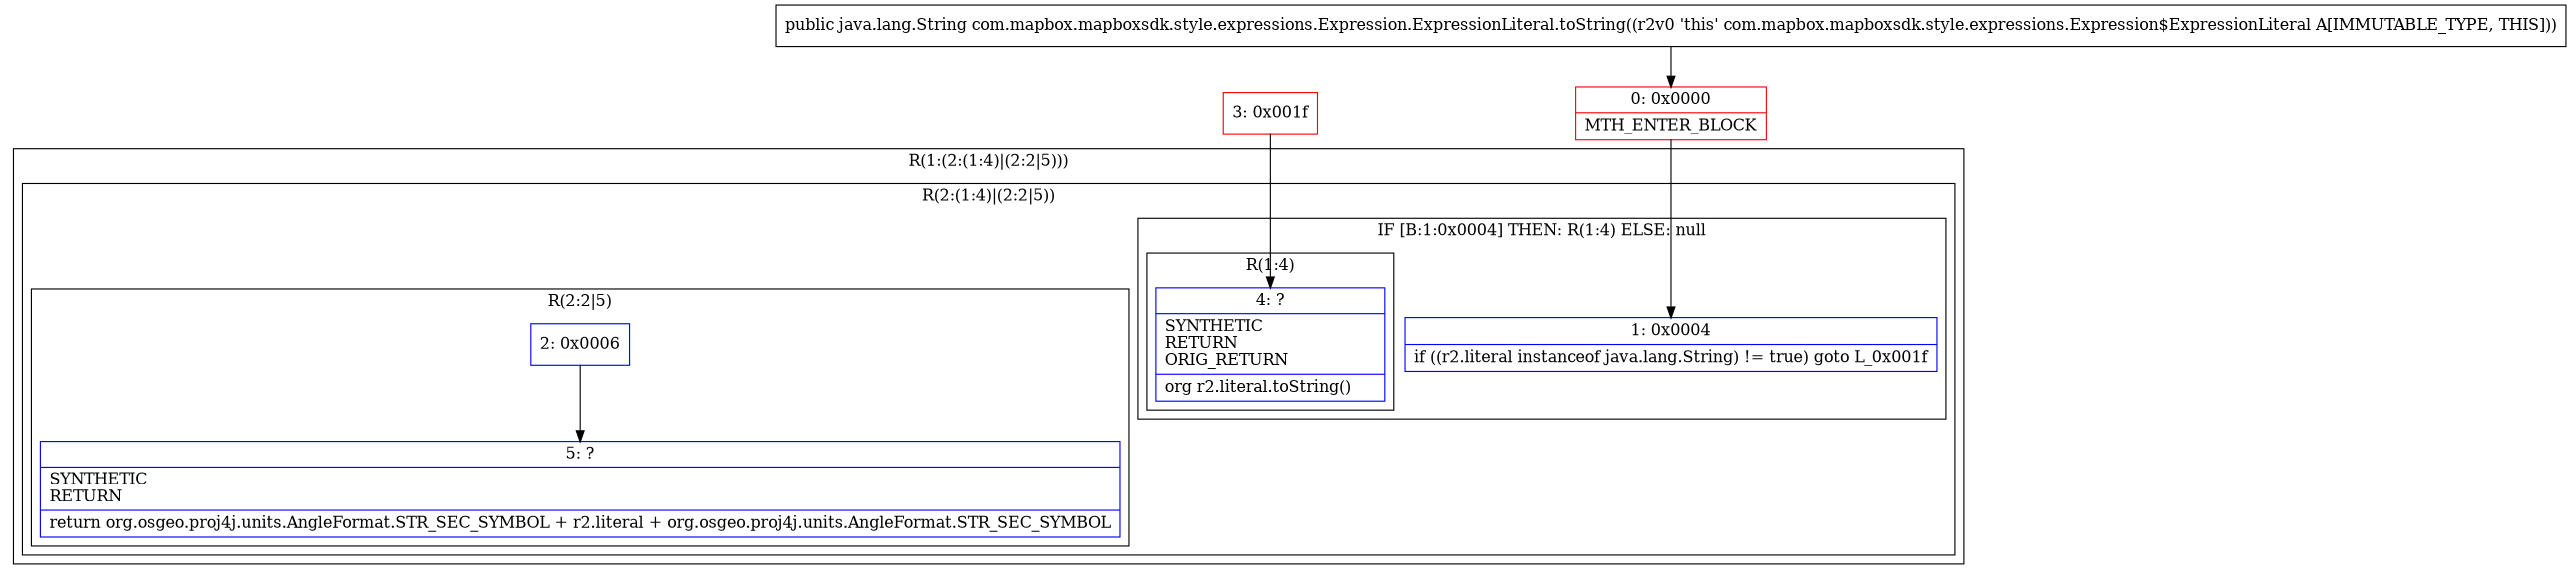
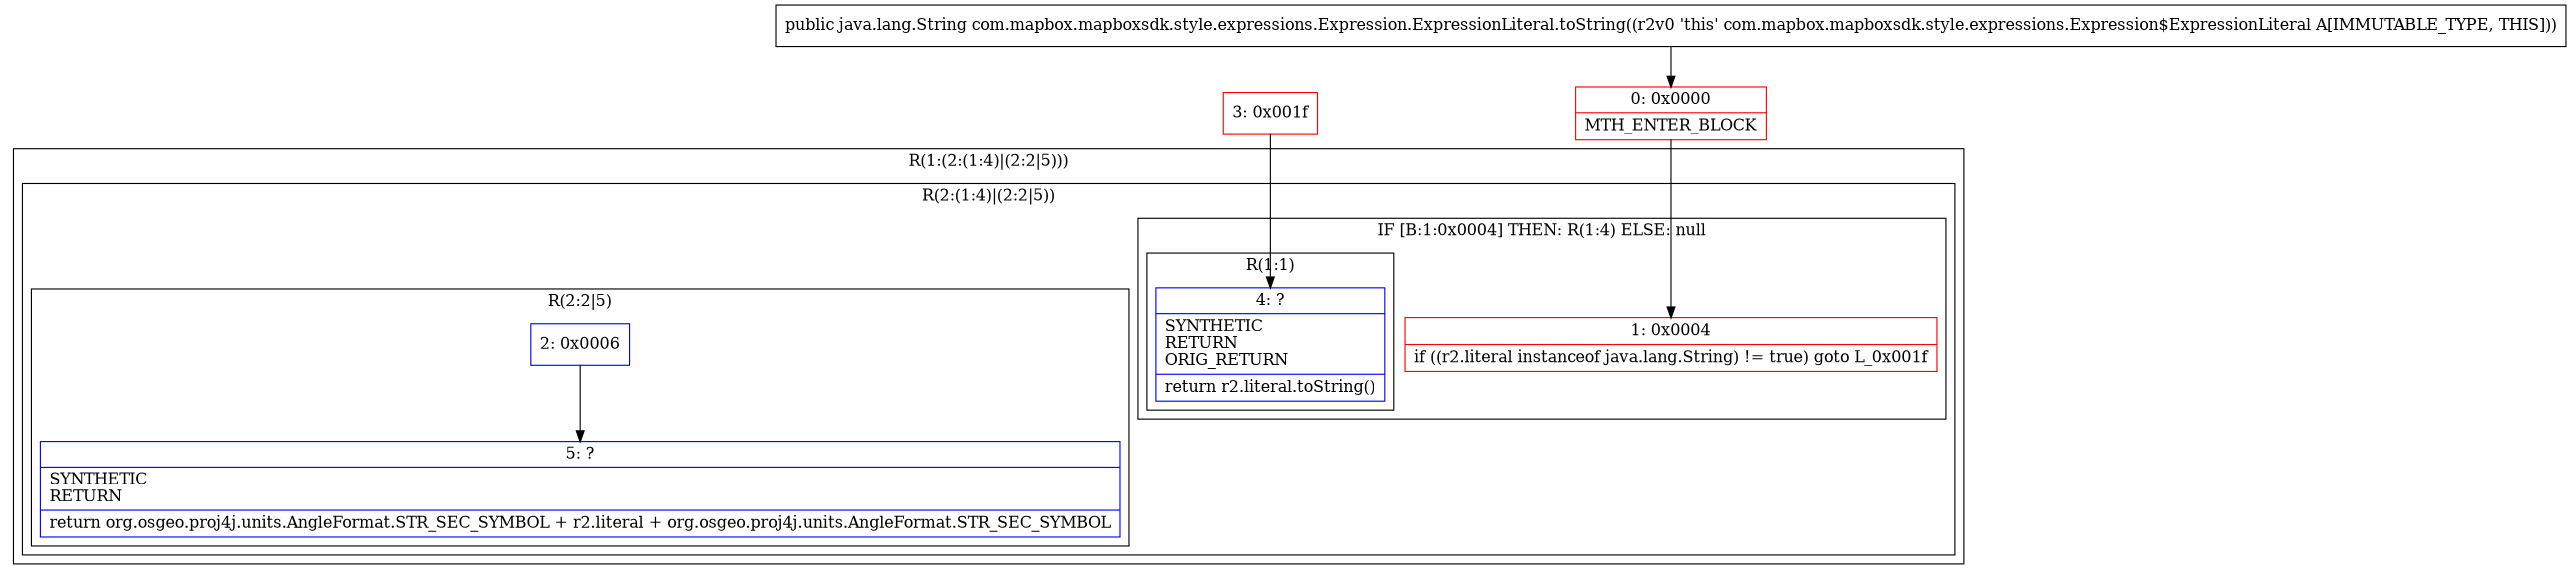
(1270, 266) -> (1270, 266)
(1671, 345) -> (1671, 345)
(1258, 387) -> (1270, 387)
